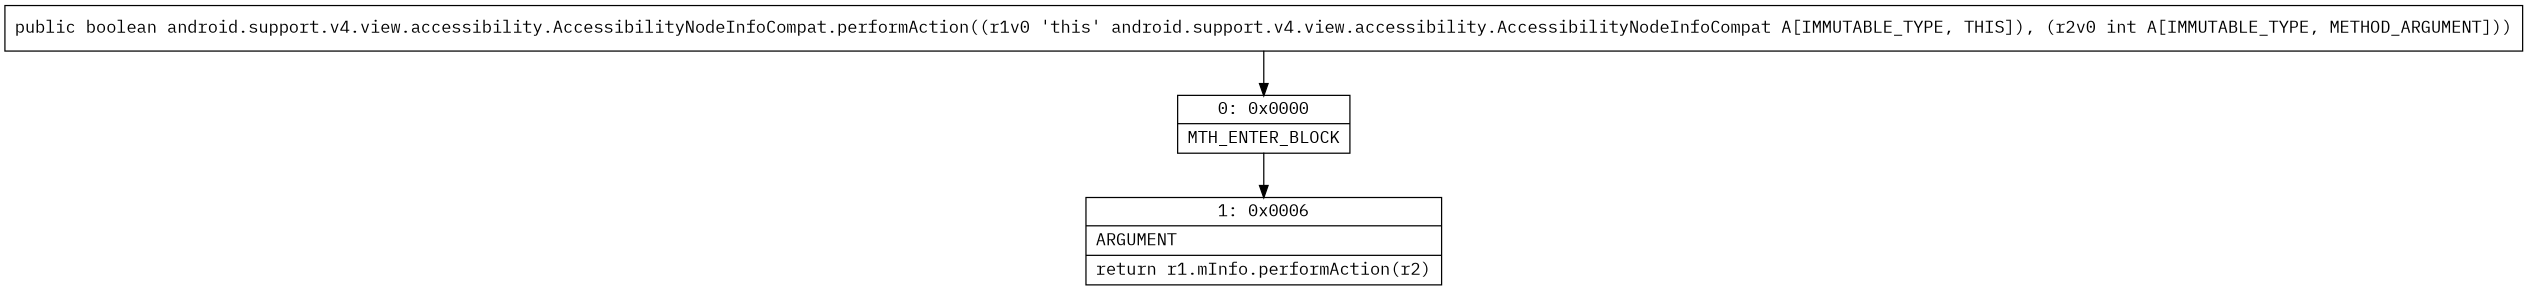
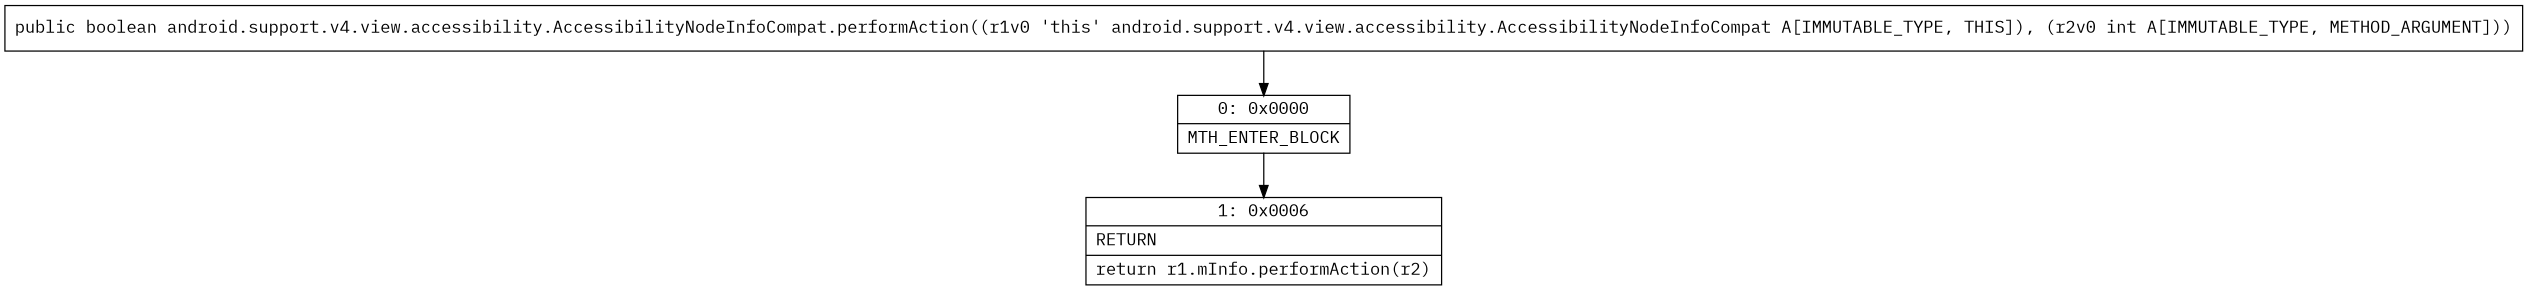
(1137, 240) -> (1127, 240)
